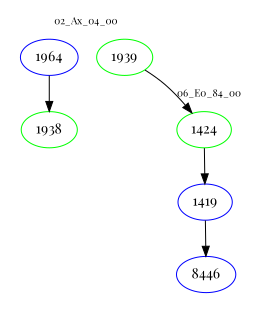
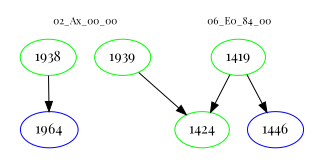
(86, 22) -> (85, 22)
(49, 89) -> (49, 89)
(205, 161) -> (223, 89)
(205, 202) -> (238, 57)
(206, 275) -> (276, 130)
